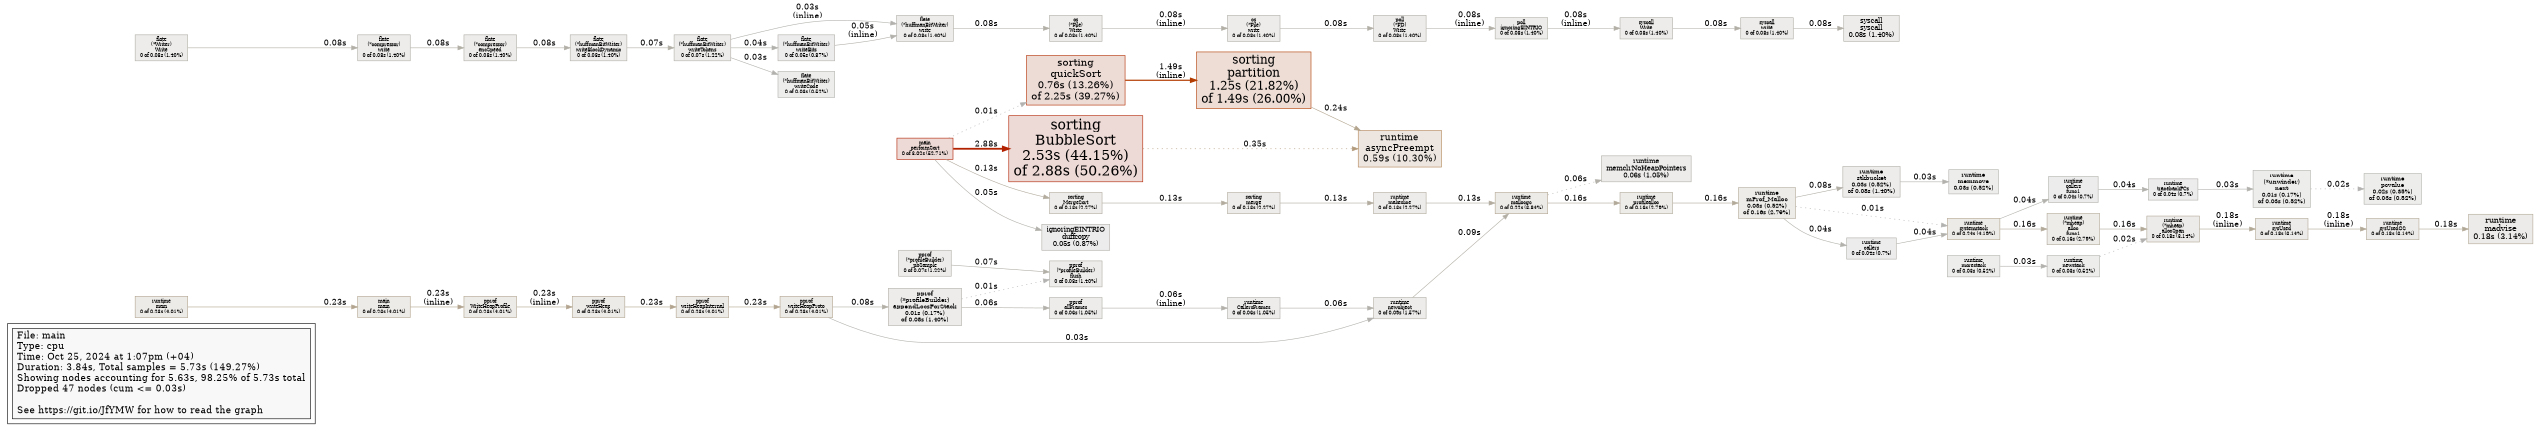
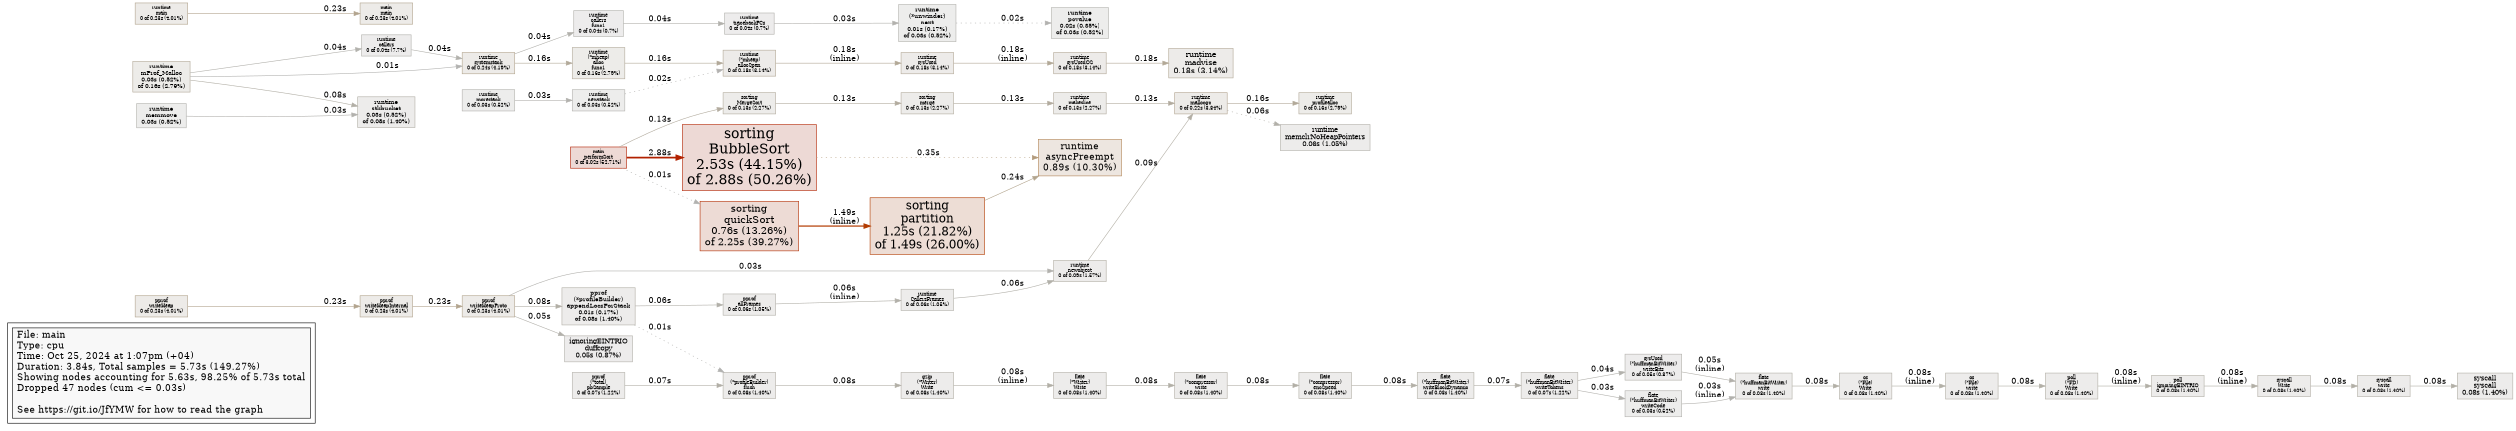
(810, 22) -> (1706, 402)
(806, 48) -> (1653, 367)
(1400, 149) -> (1080, 158)
(1921, 182) -> (269, 117)
(980, 202) -> (537, 325)
(1703, 203) -> none
(1869, 216) -> (323, 74)
(1871, 249) -> (386, 45)
(925, 263) -> (599, 385)
(490, 307) -> none
none -> (927, 385)
